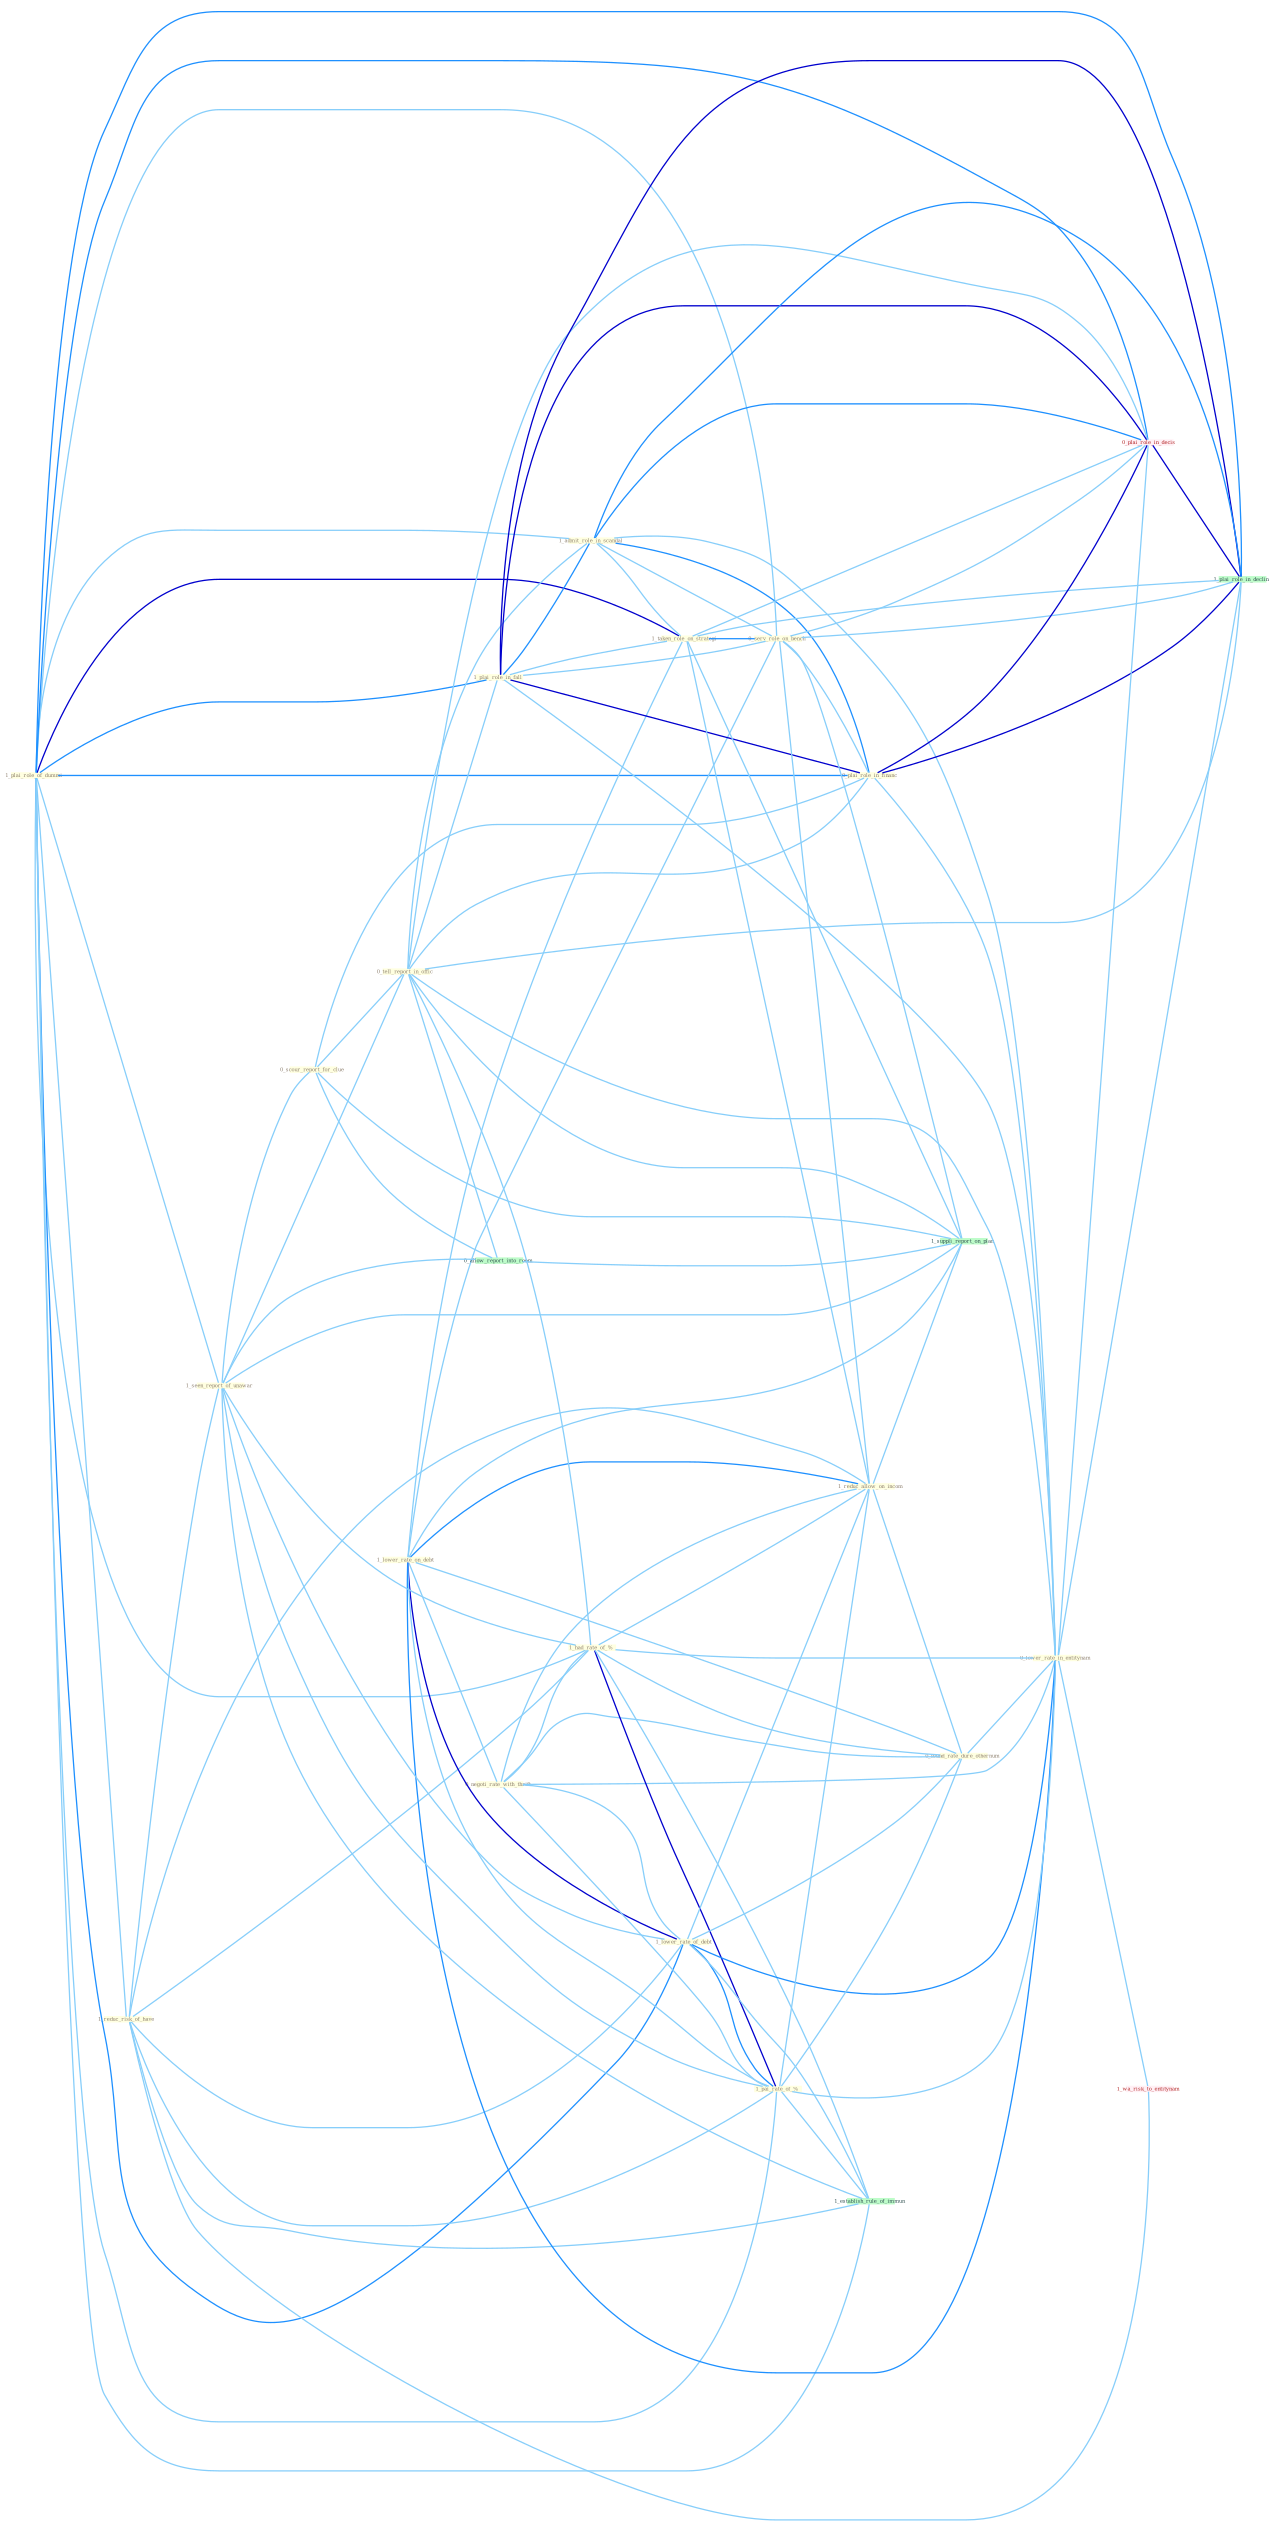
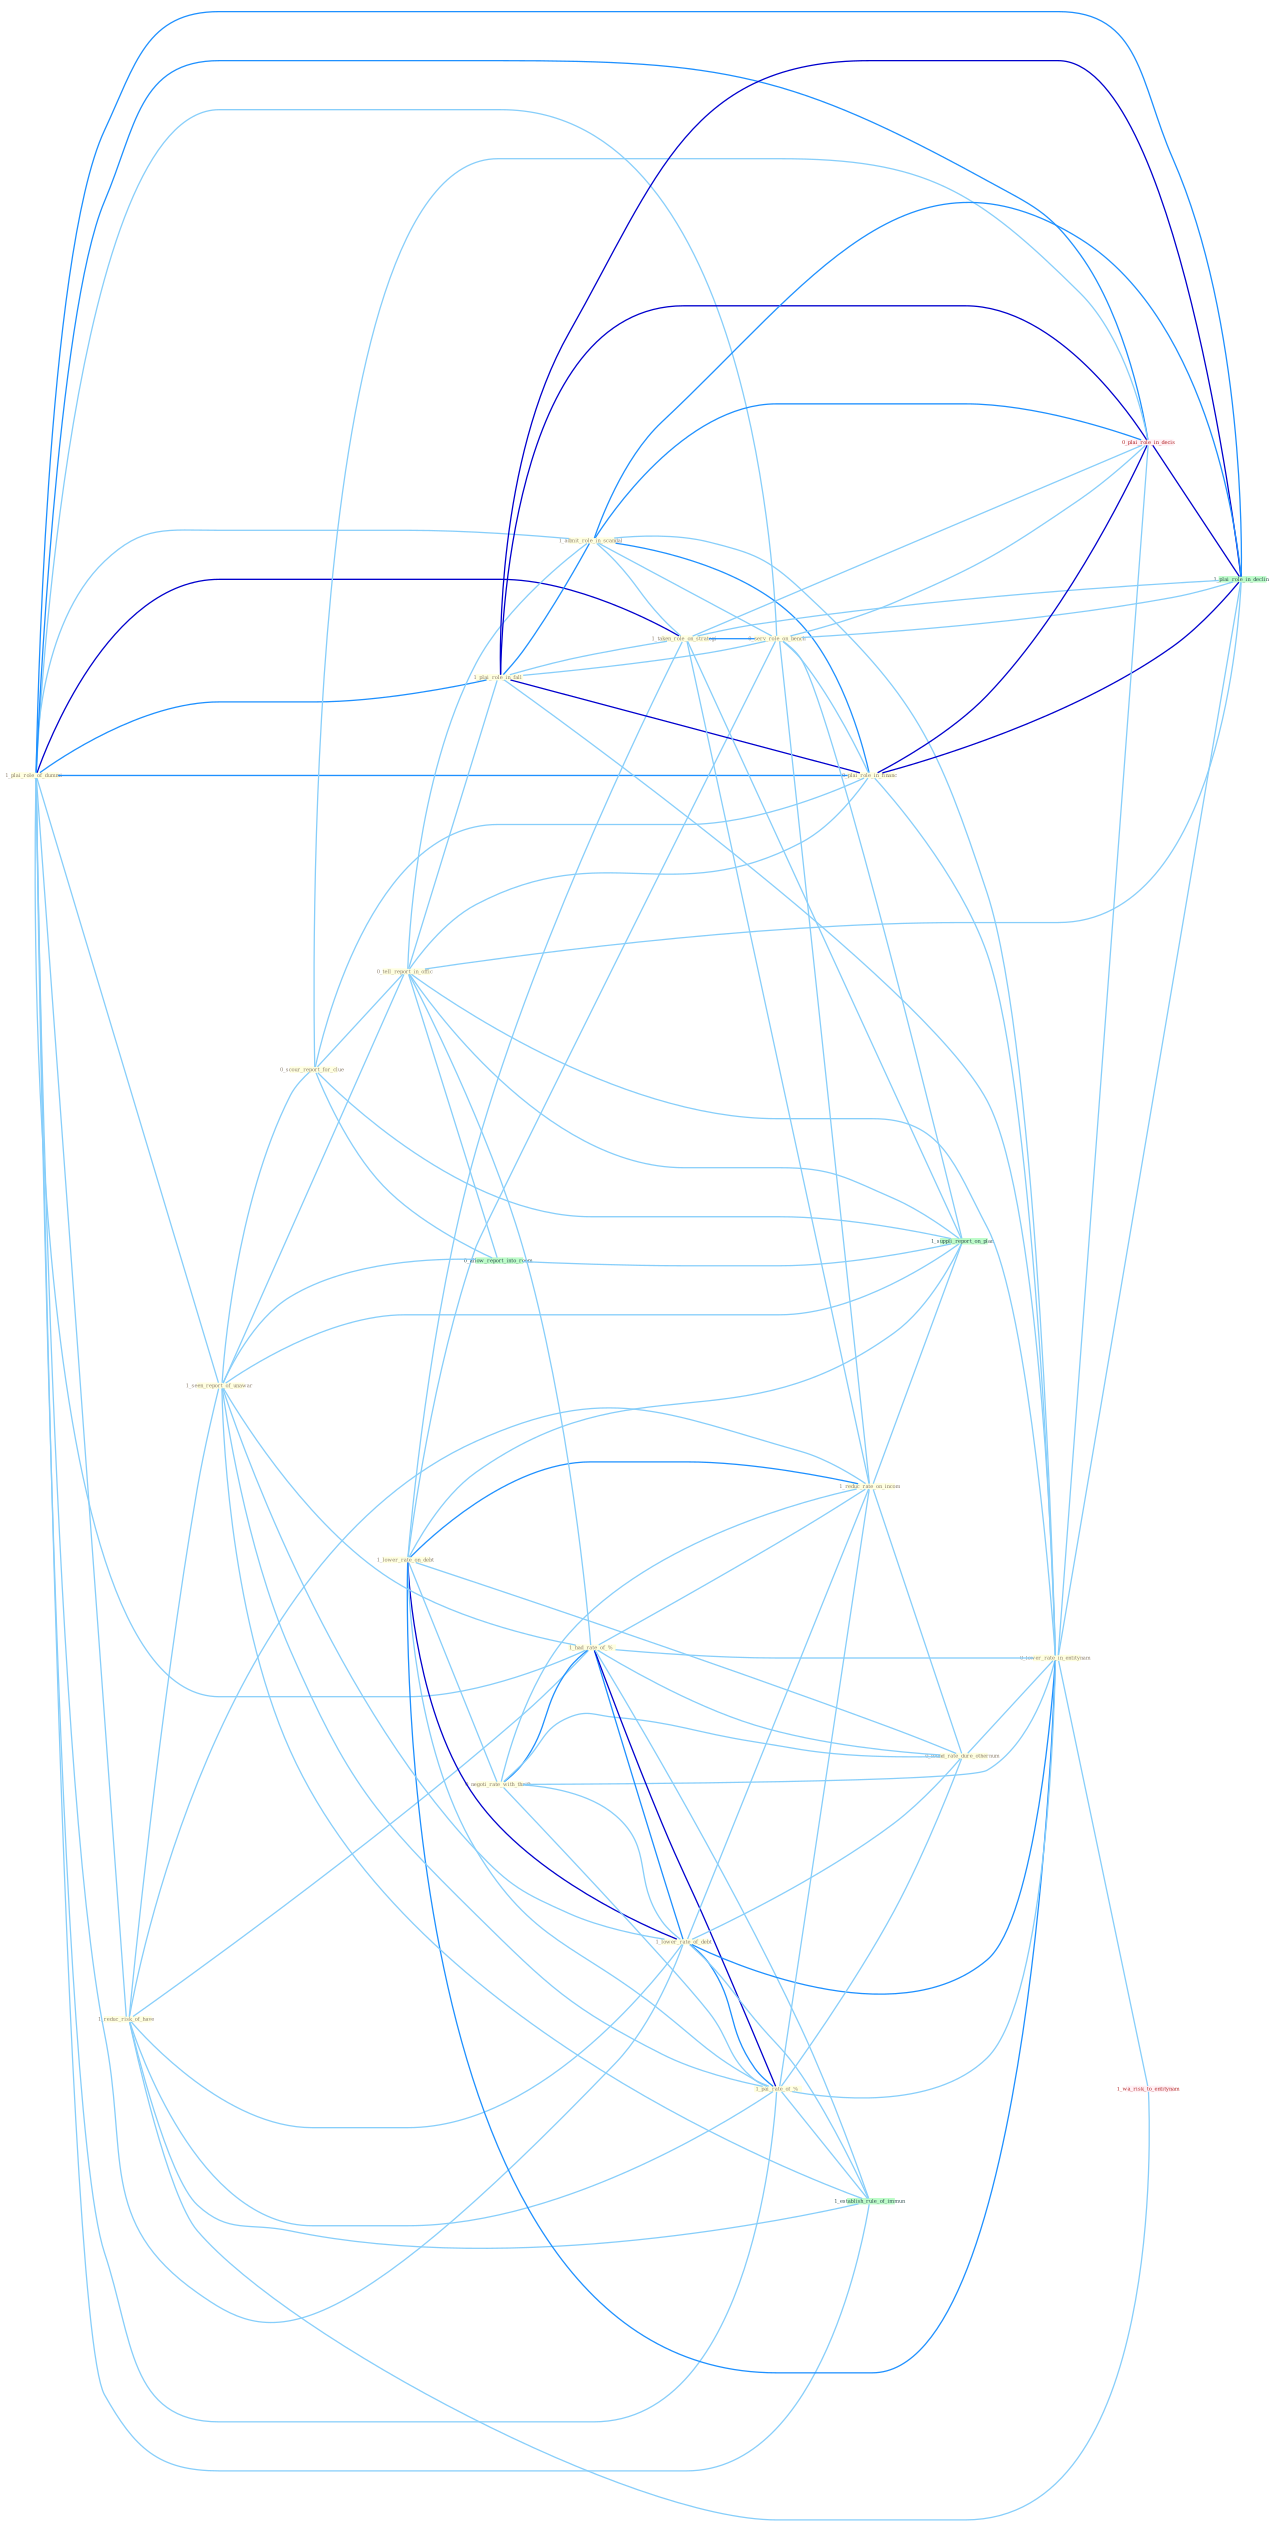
(603, 301) -> (427, 207)
(871, 1486) -> (871, 1486)
(546, 1716) -> (546, 1716)
none -> (638, 1795)
(84, 1878) -> (84, 1878)
